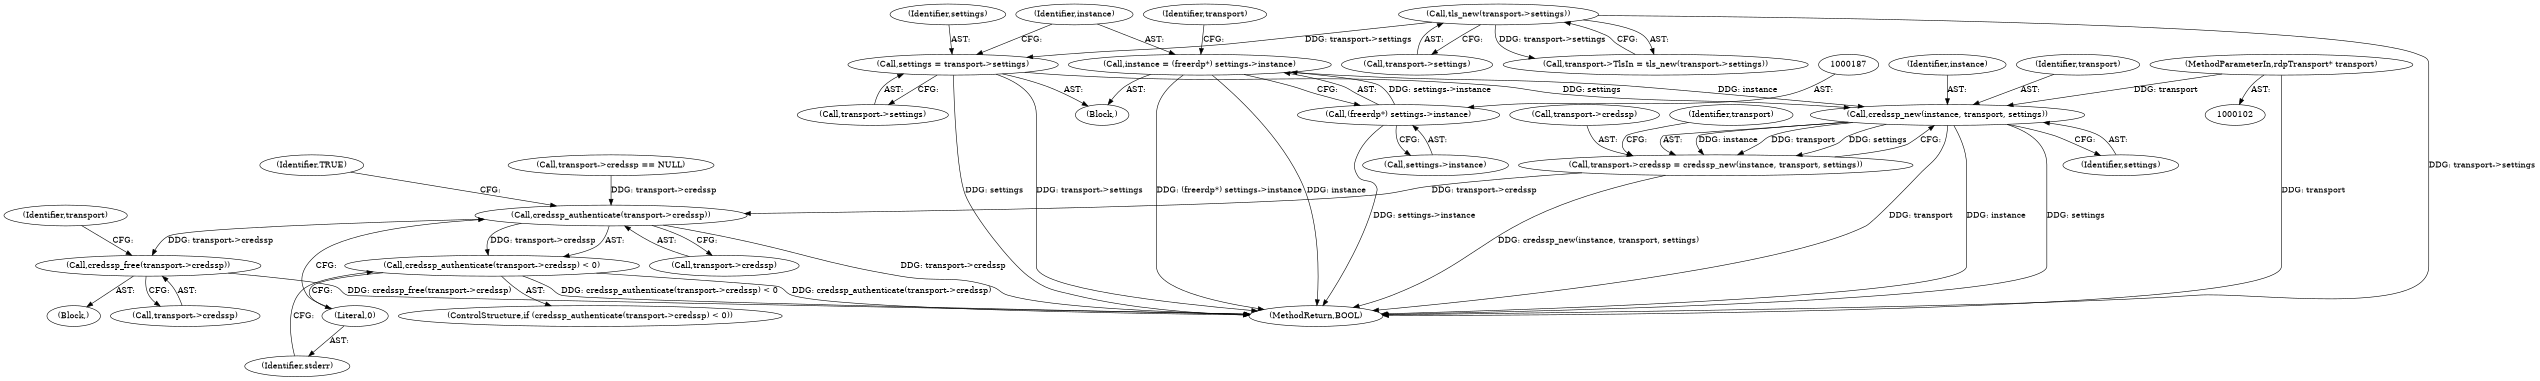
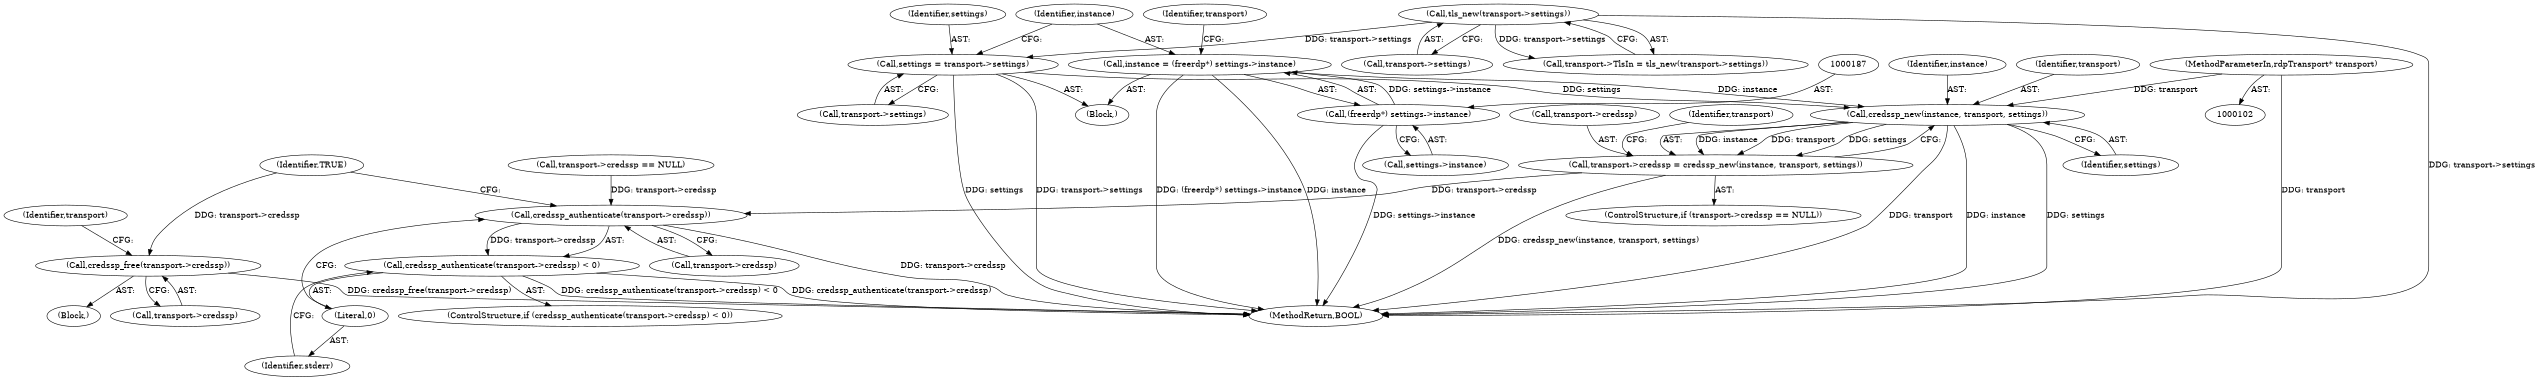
(1329, 90) -> (1329, 90)
none -> (1713, 216)
(316, 225) -> (205, 200)
(324, 291) -> (324, 291)
